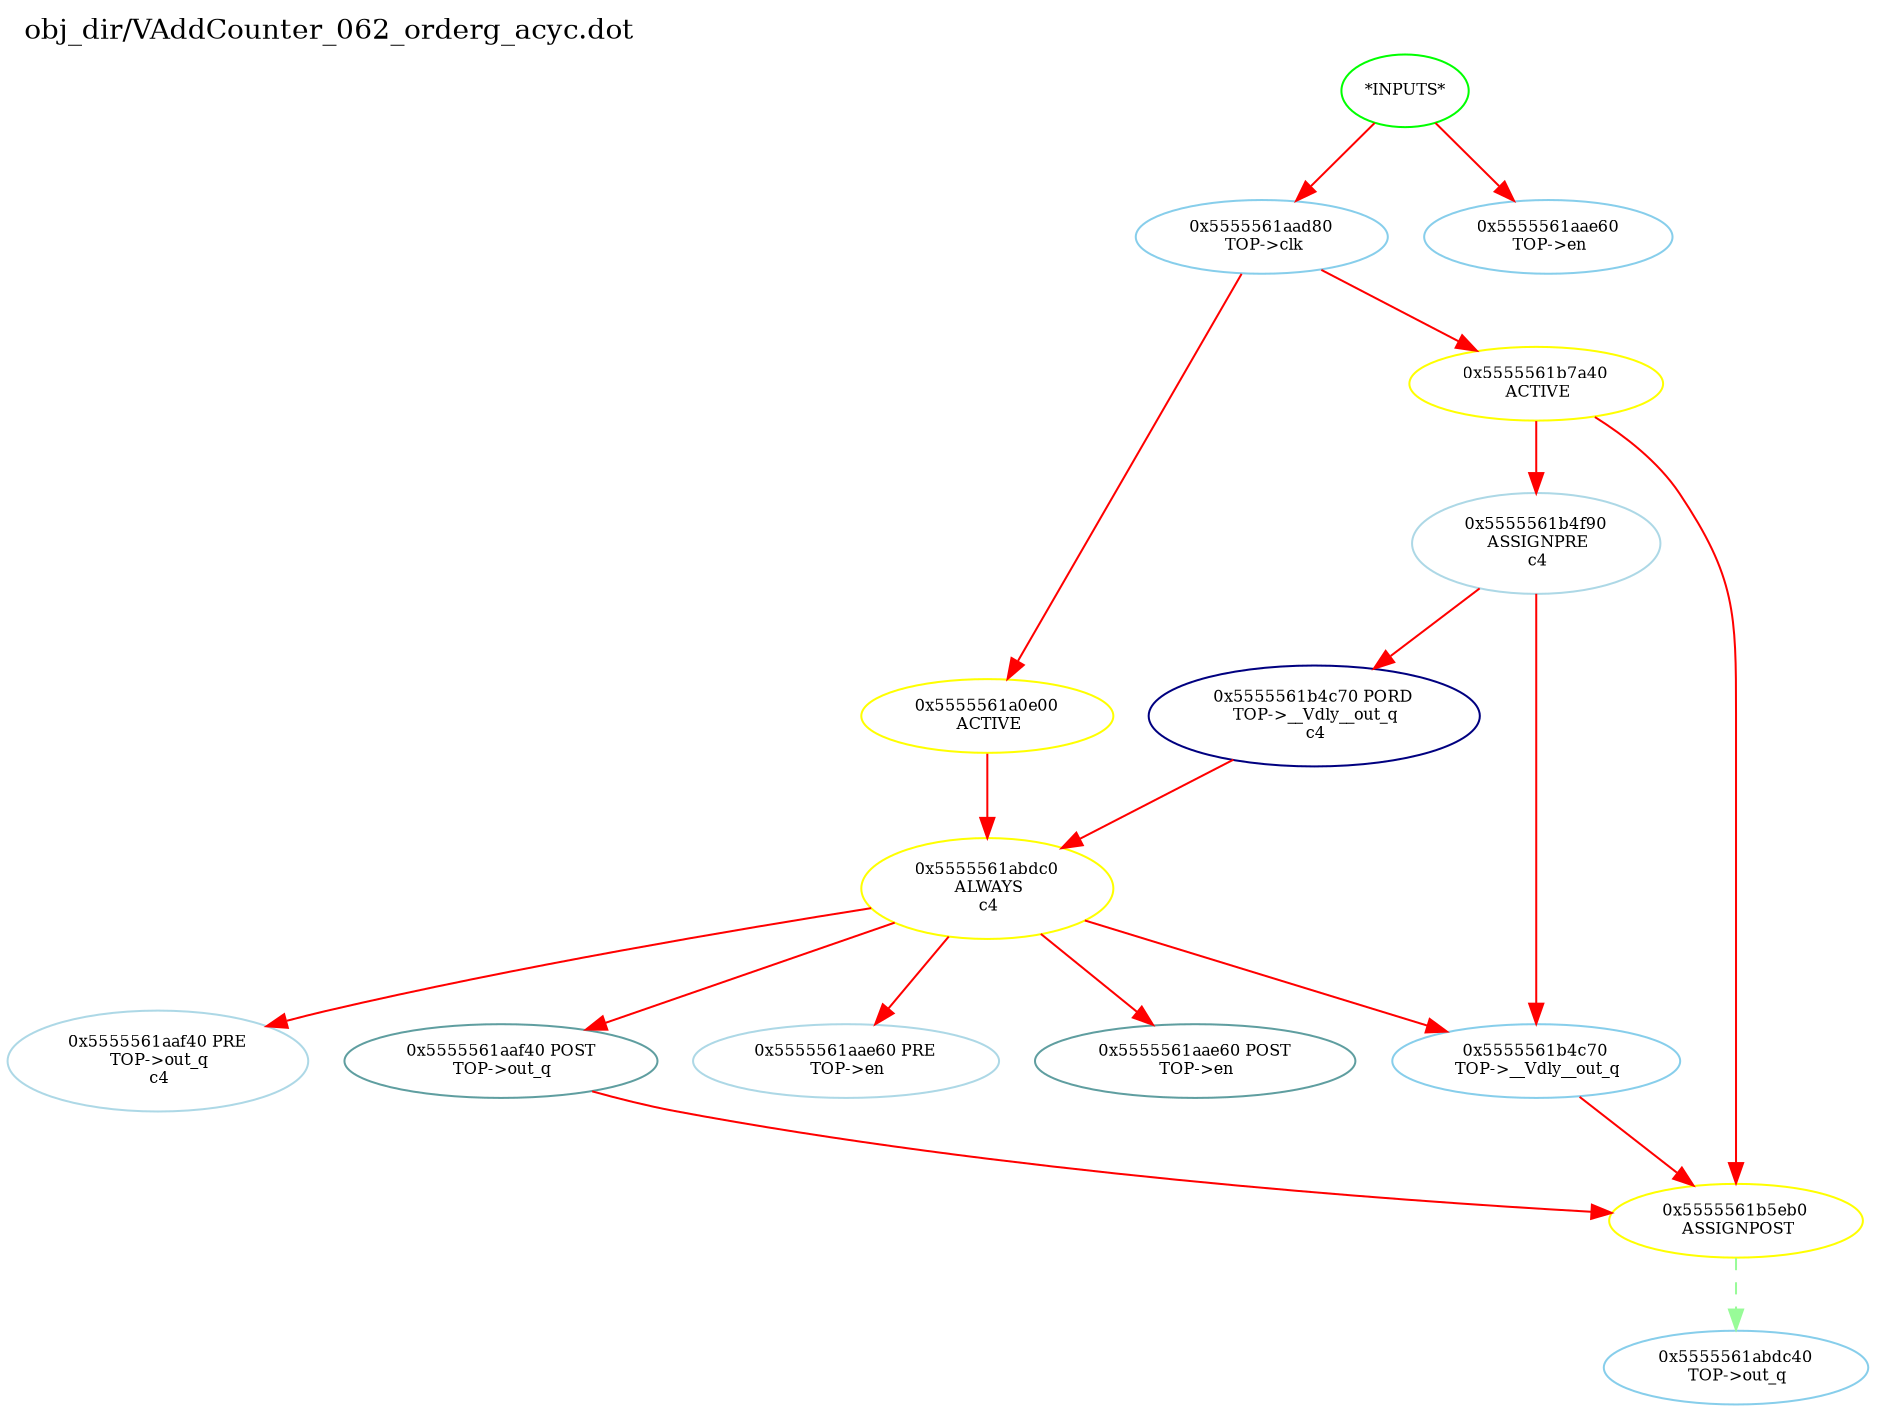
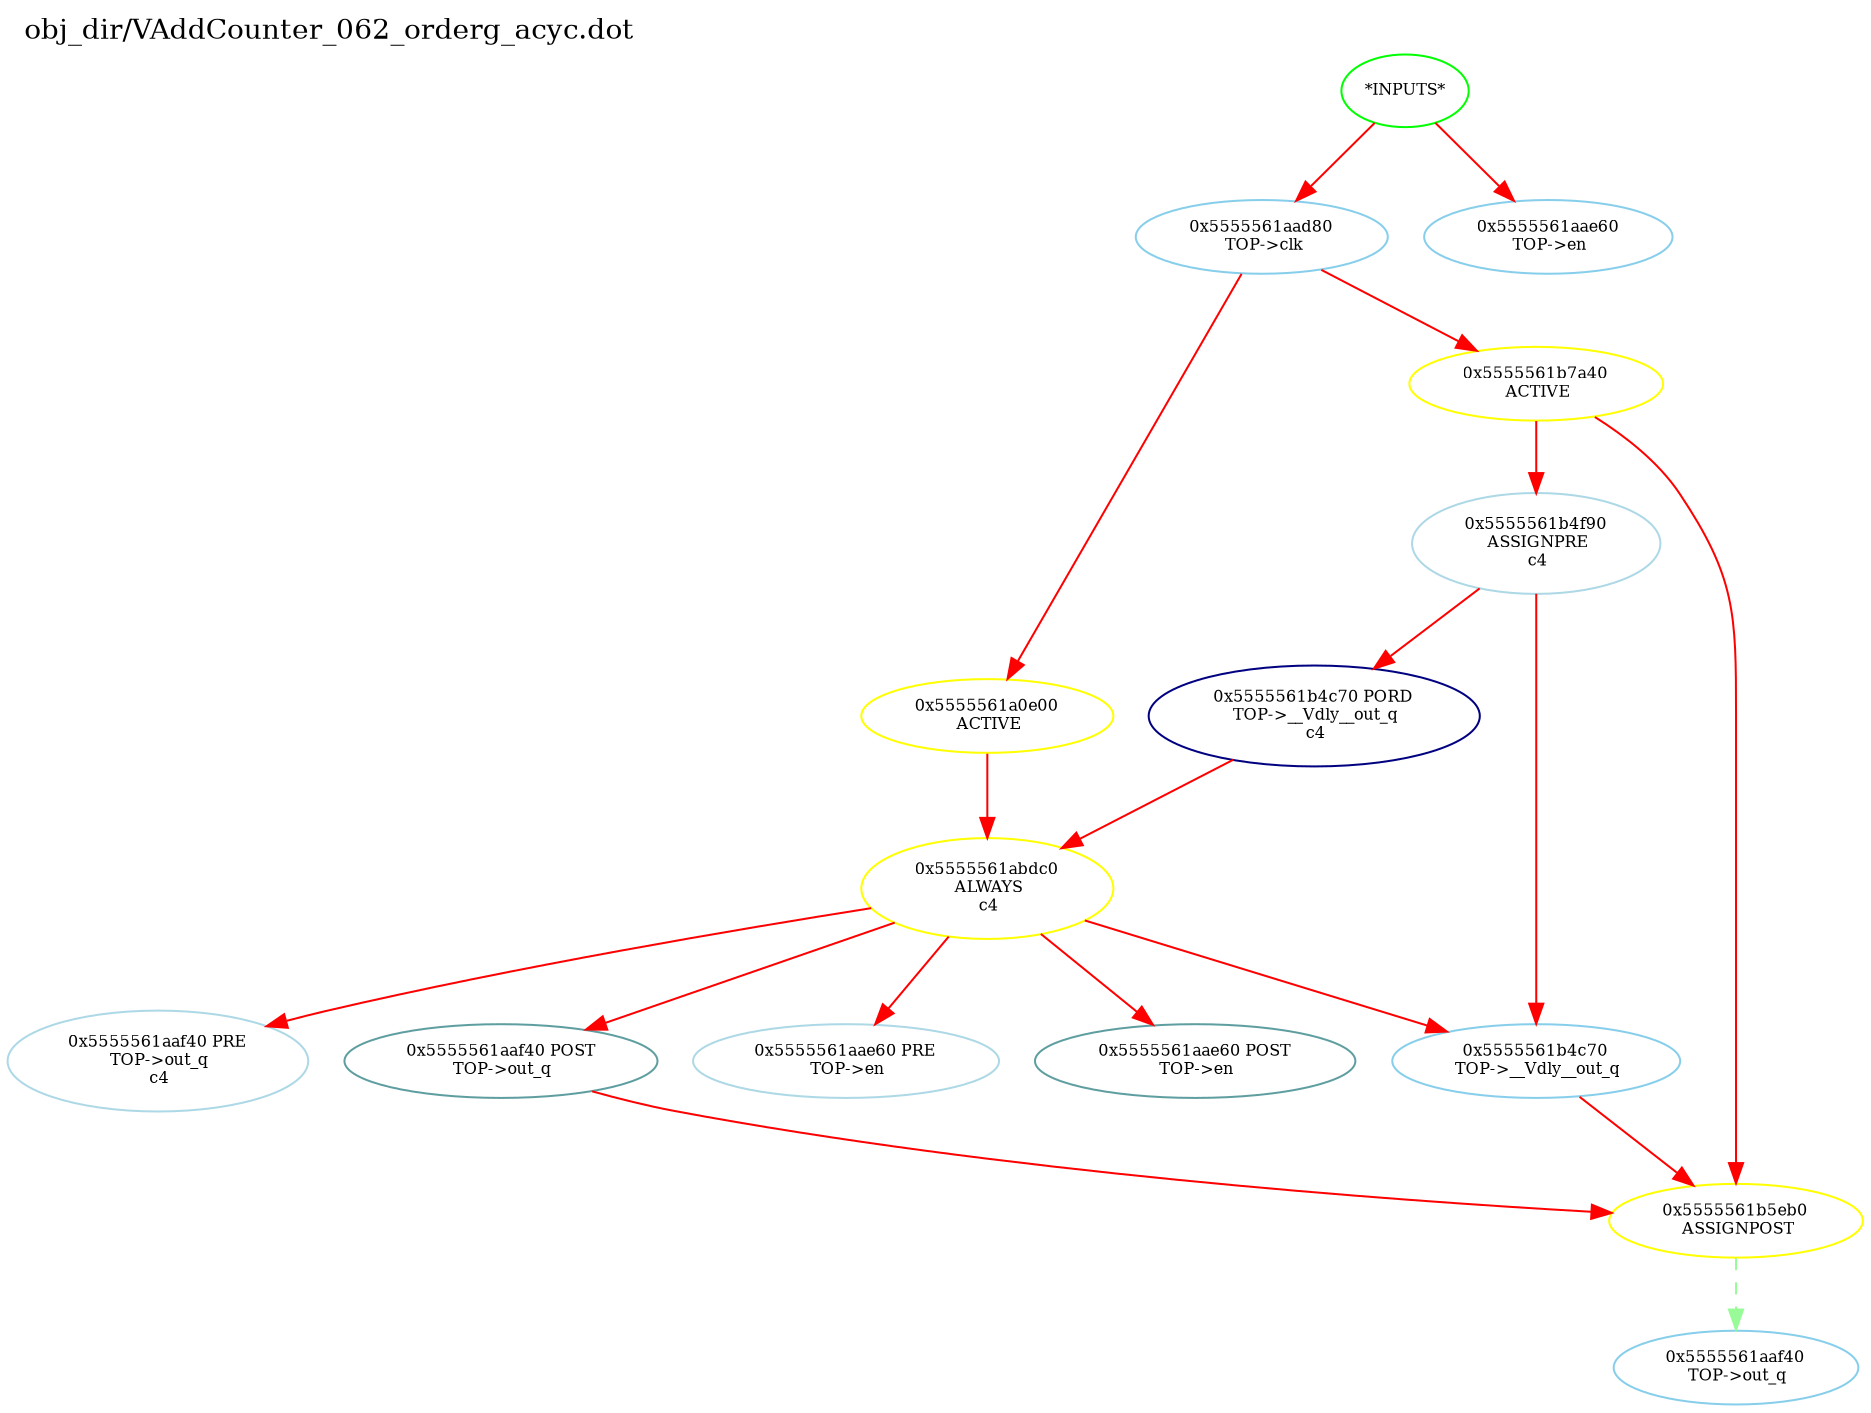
(1736, 1368) -> (1736, 1368)
